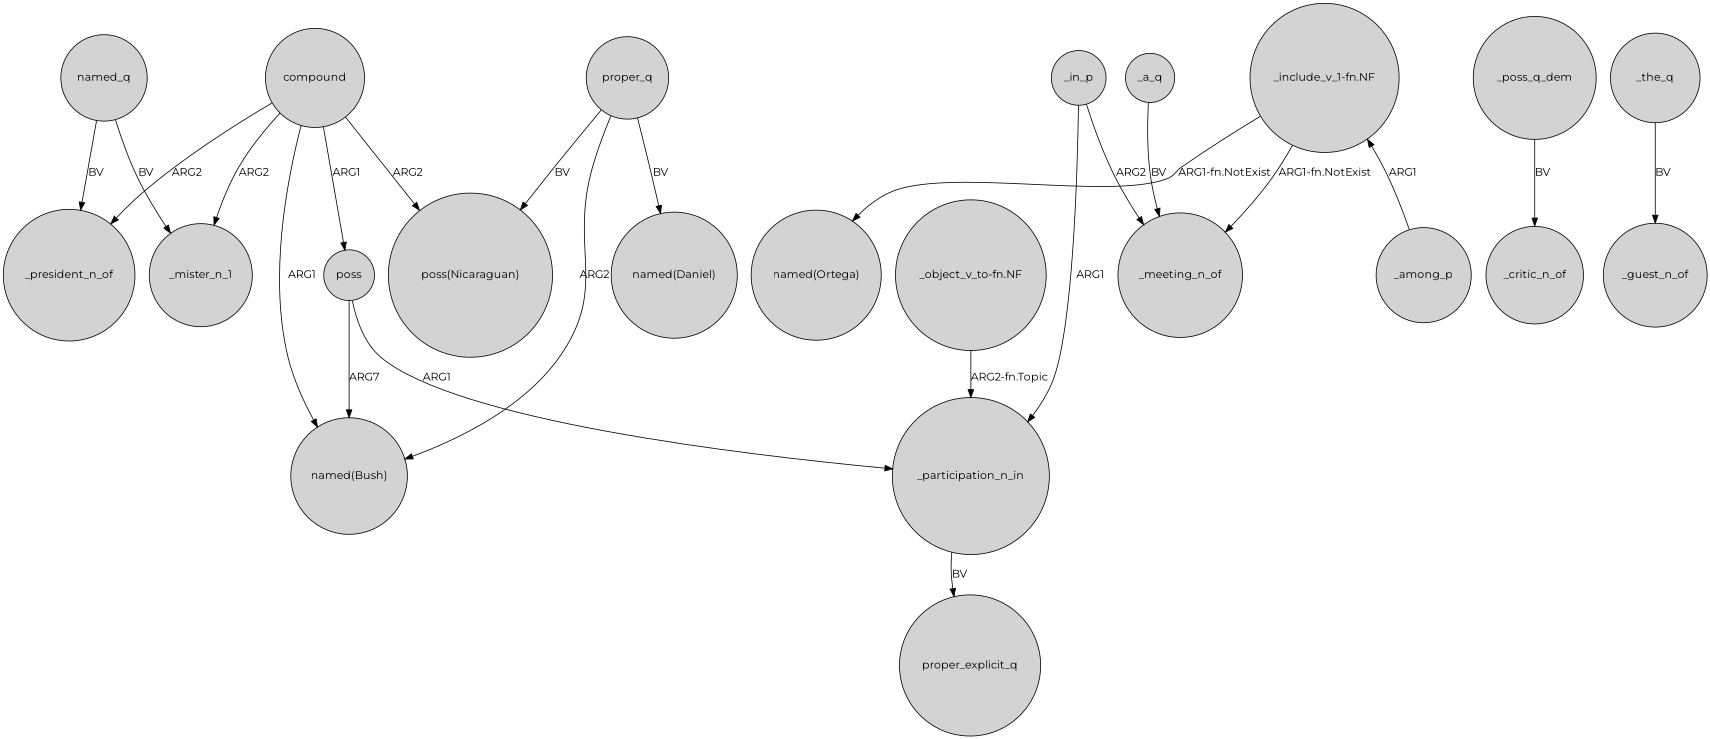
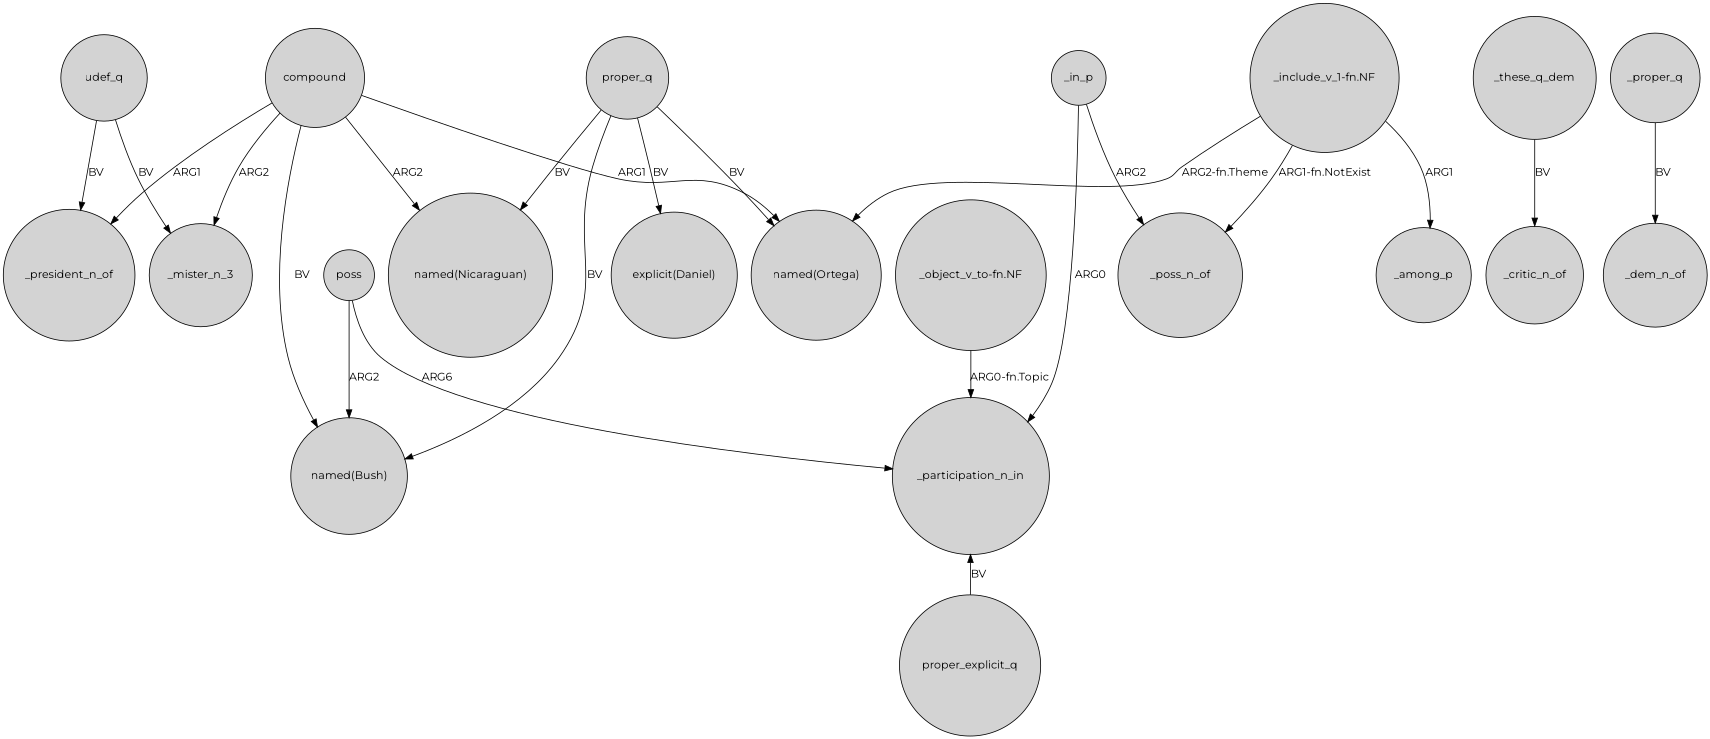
(104, 78) -> (104, 78)
(1150, 78) -> none
(1535, 78) -> (1535, 78)
(1655, 78) -> (1655, 78)
none -> (714, 162)
(187, 173) -> (187, 173)
(1225, 173) -> (1225, 173)
(333, 185) -> (568, 165)
(1393, 187) -> (1420, 165)
(201, 275) -> (201, 275)
(302, 275) -> (302, 275)
(470, 275) -> (470, 275)
(595, 275) -> (595, 275)
(674, 275) -> (674, 275)
(1091, 275) -> (1091, 275)
(1180, 275) -> (1180, 275)
(1655, 275) -> (1655, 275)
(365, 377) -> (365, 377)
(437, 377) -> (437, 377)
(1010, 377) -> (1010, 377)
(951, 570) -> (970, 579)
